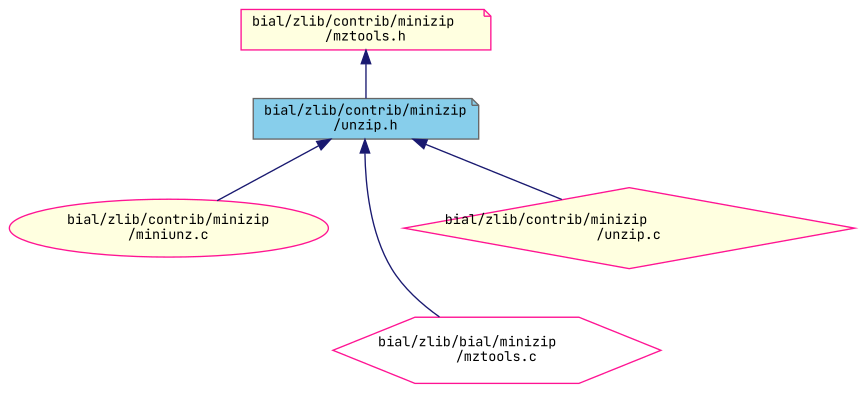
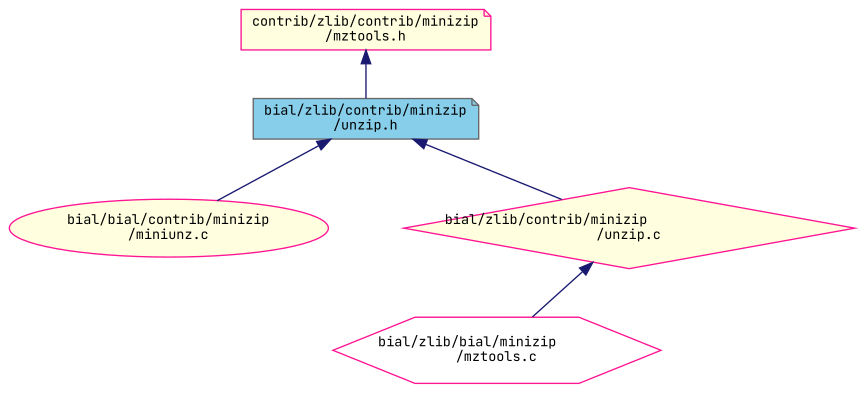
(366, 30) -> (366, 30)
(169, 228) -> (169, 228)
(381, 246) -> (557, 294)
